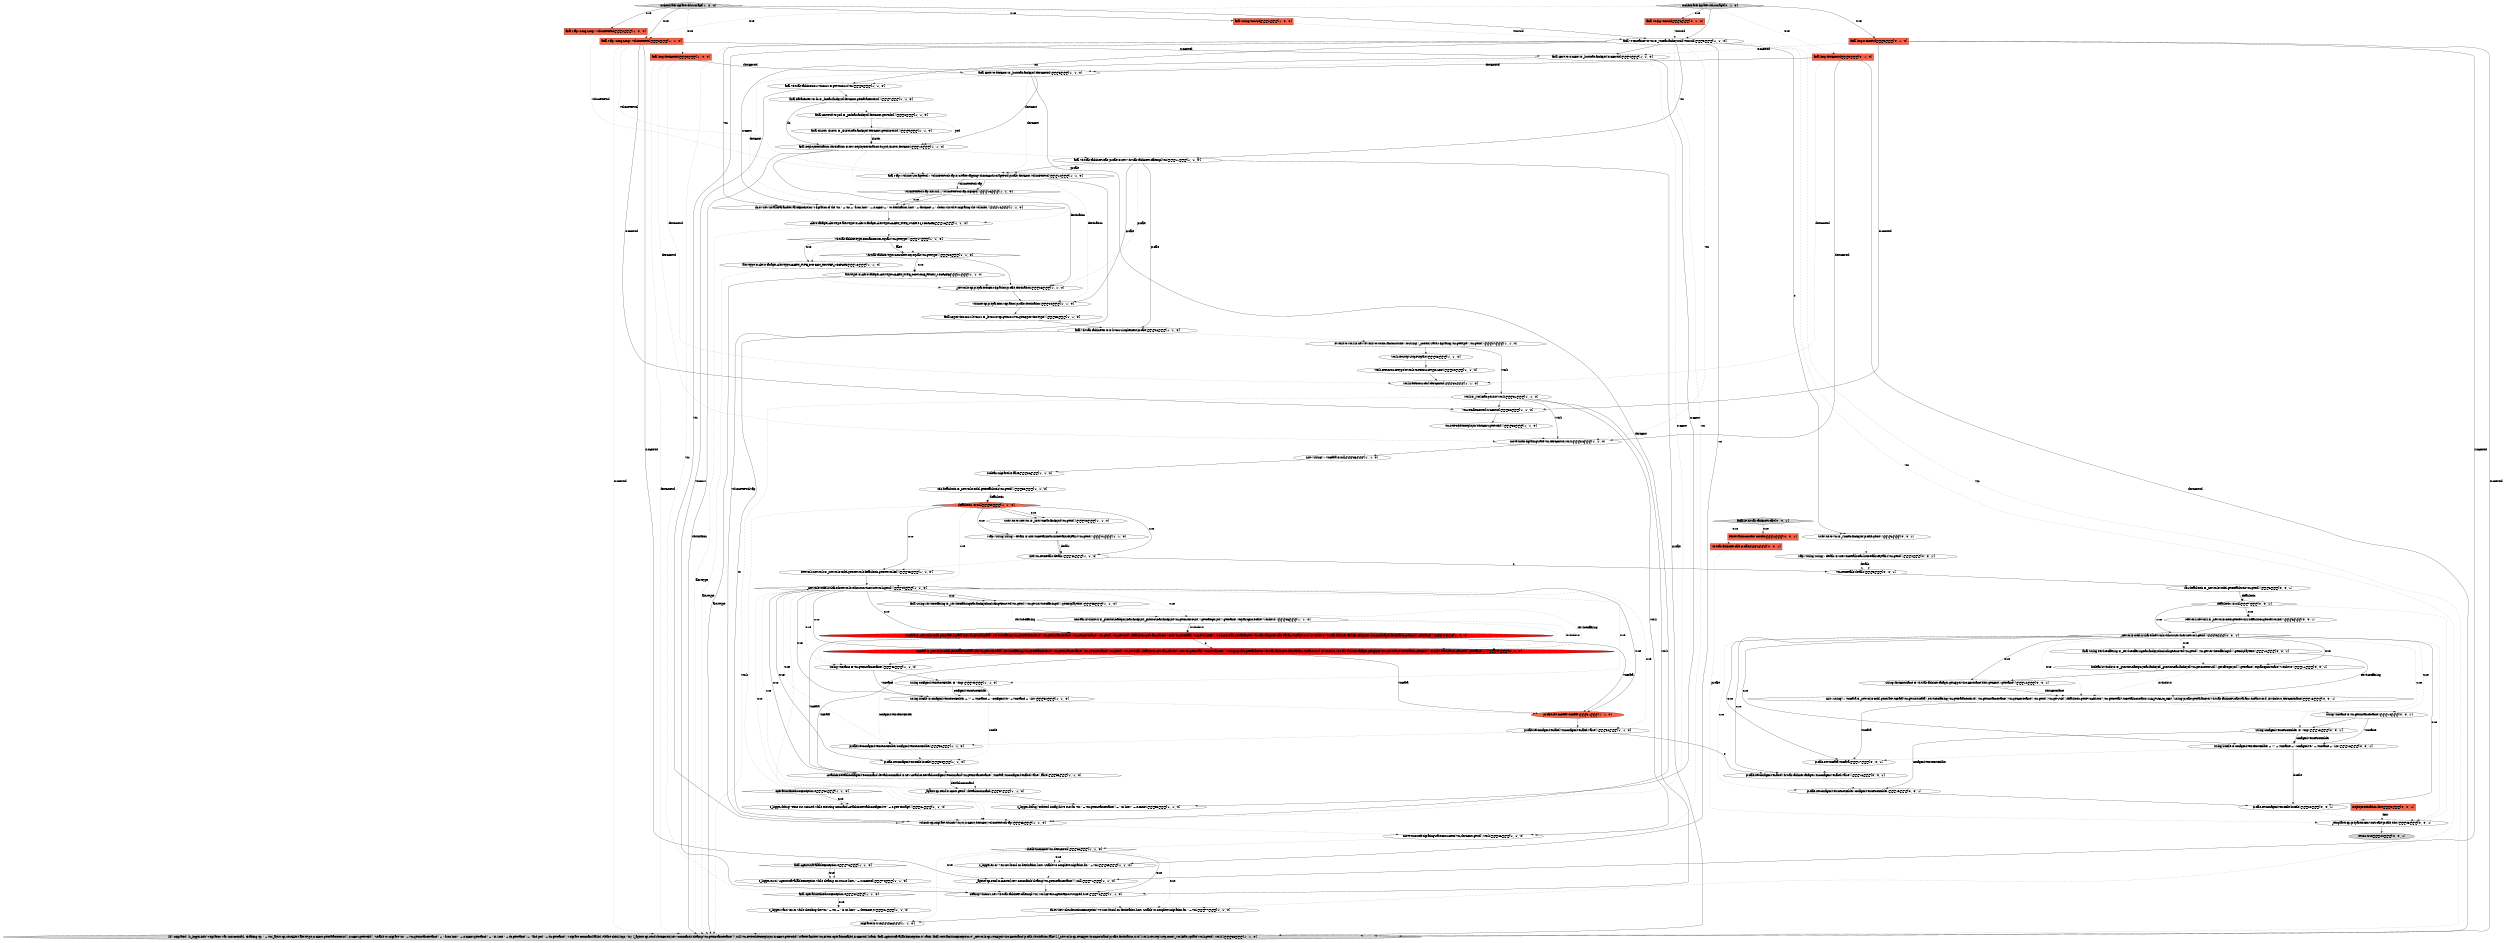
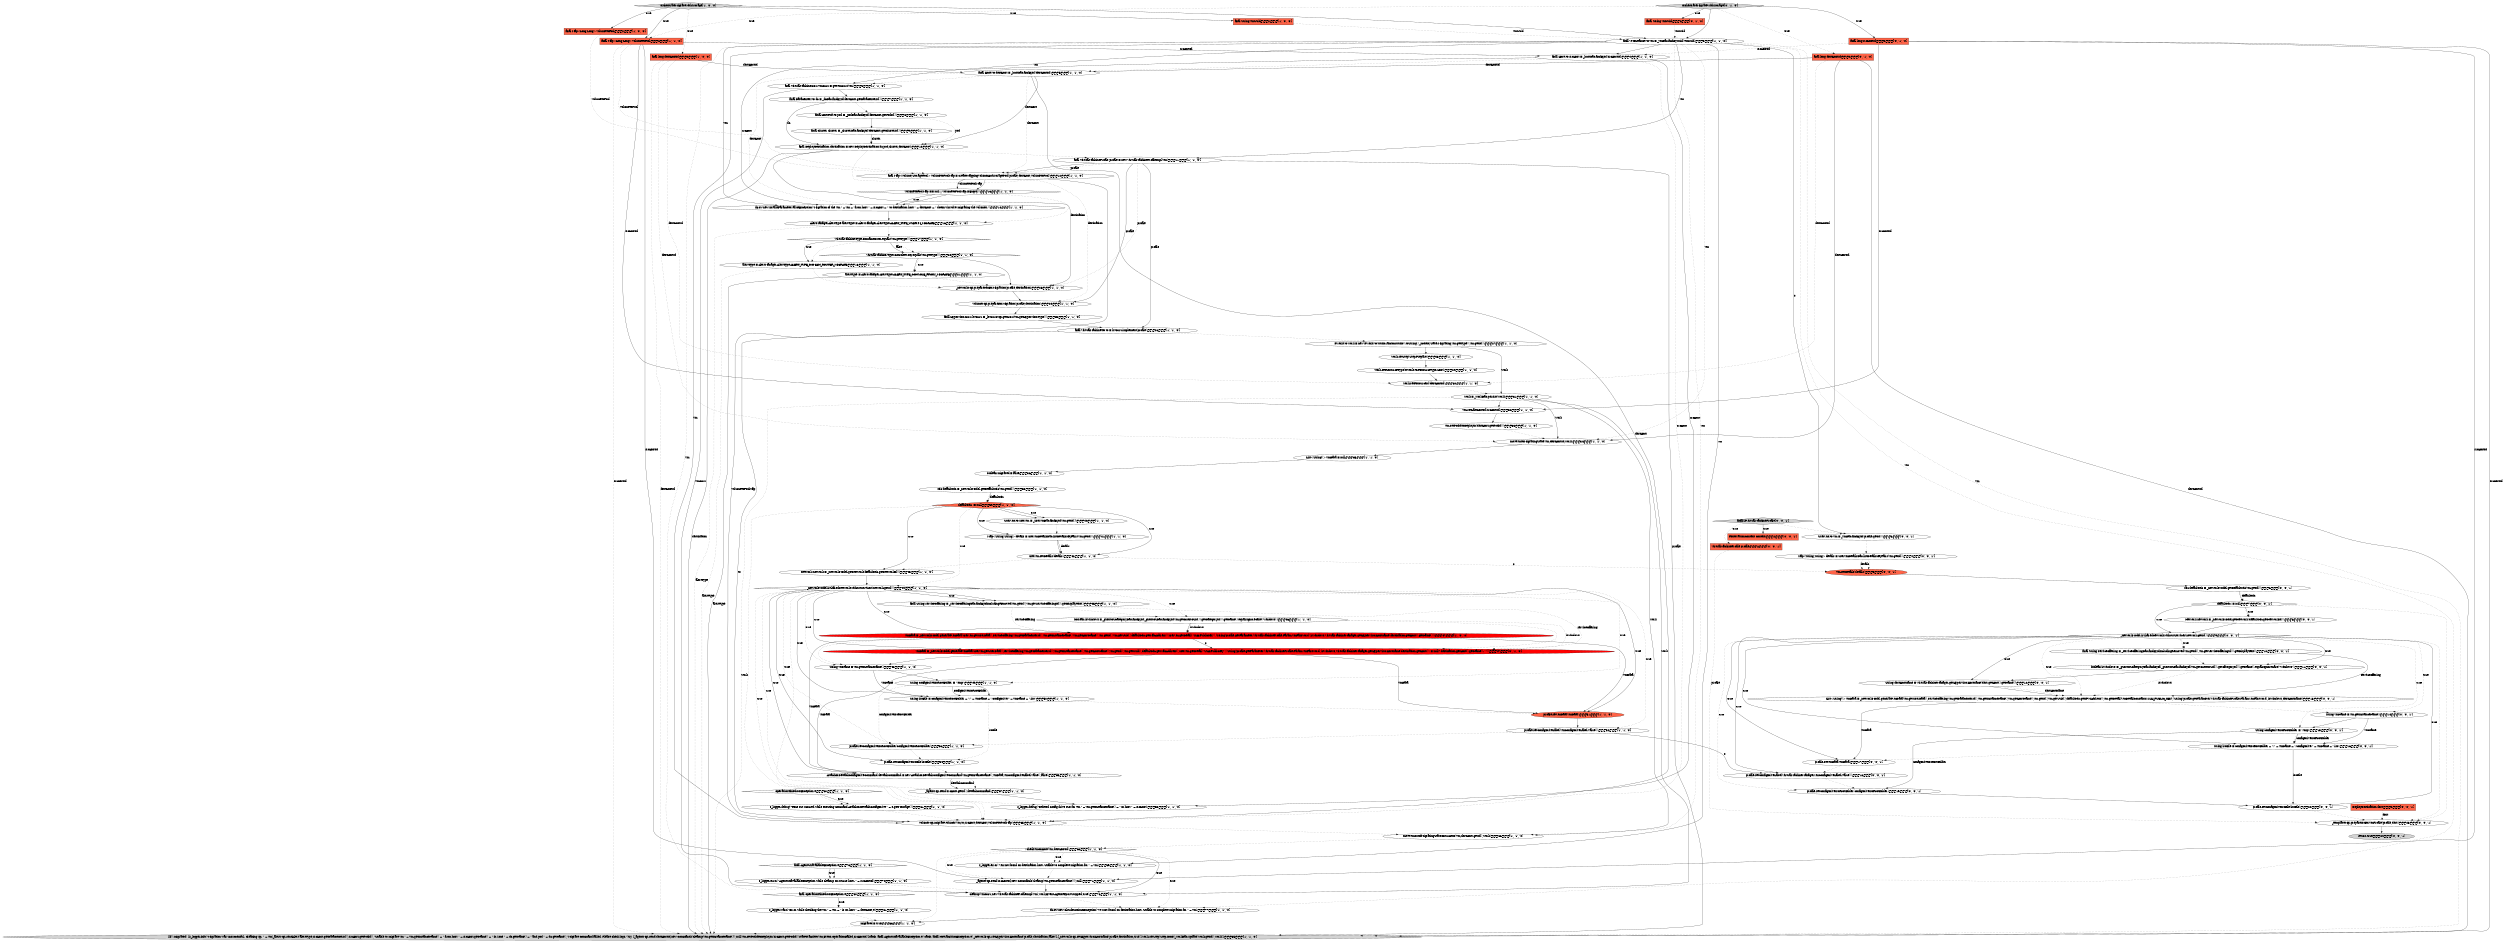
(1466, 565) -> (1466, 565)
(1866, 572) -> (1866, 572)
